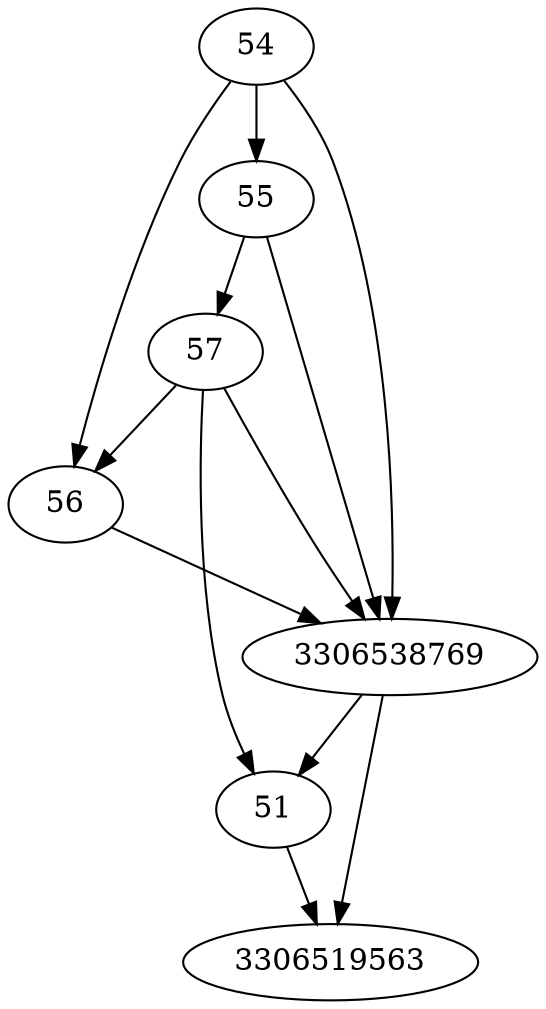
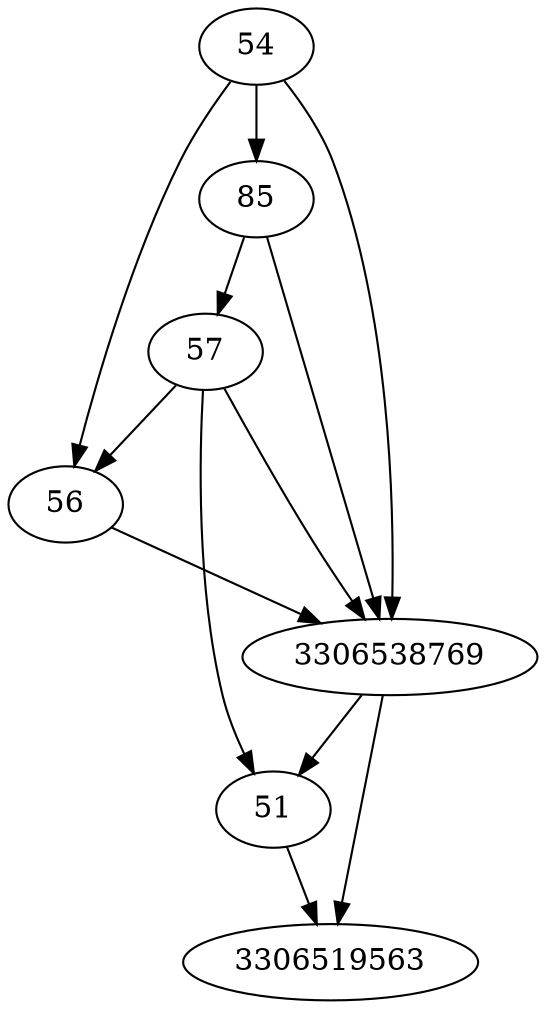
(256, 199) -> (256, 199)
